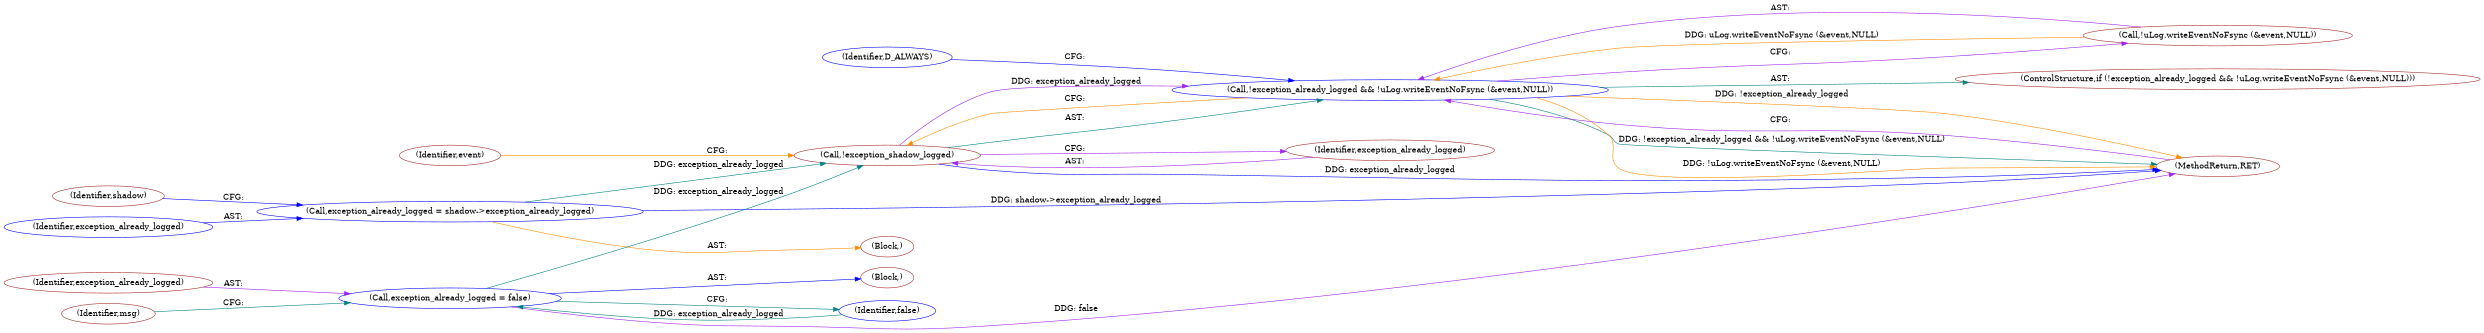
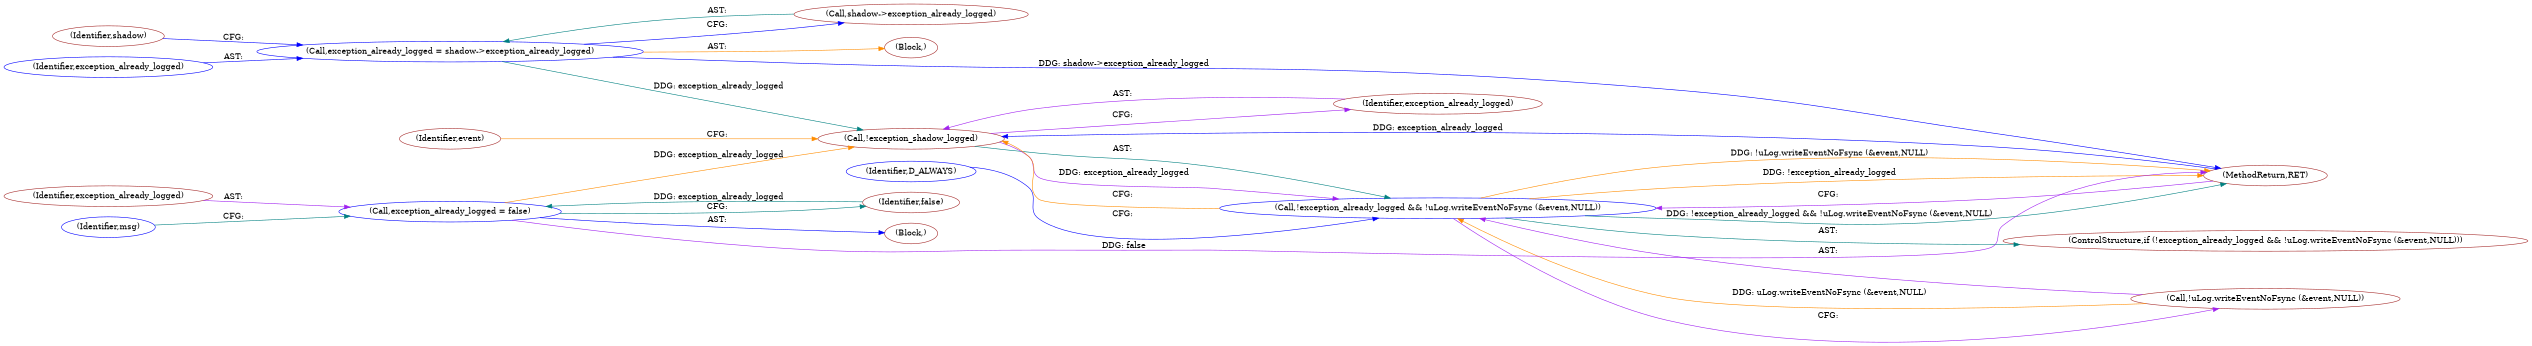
none -> (911, 14)
(1546, 180) -> (1613, 134)
(673, 233) -> (676, 175)
(887, 311) -> (911, 202)
(108, 314) -> (108, 227)
